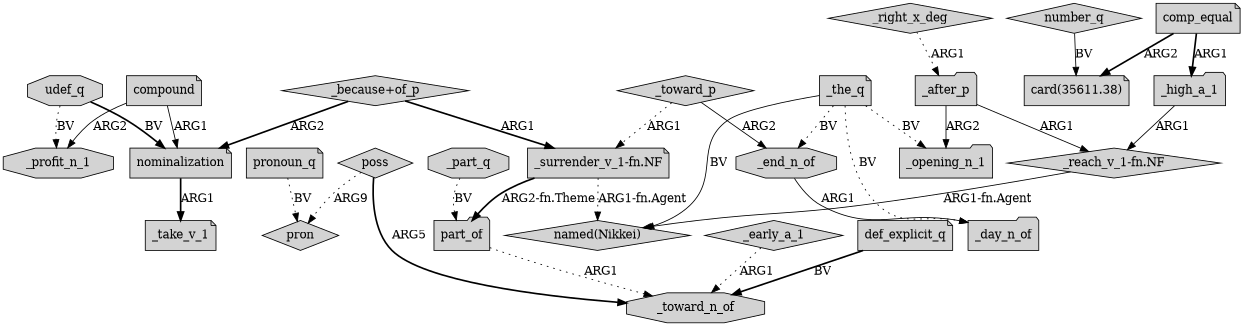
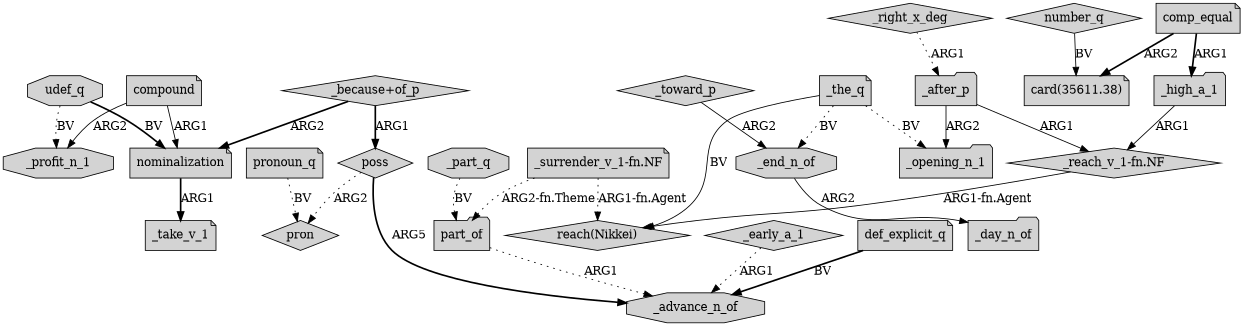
(475, 123) -> (375, 123)
(647, 123) -> none
(503, 192) -> (503, 192)
(871, 197) -> none
(351, 199) -> (351, 199)
(838, 199) -> (838, 199)
(597, 235) -> (597, 235)
(696, 308) -> (696, 308)
